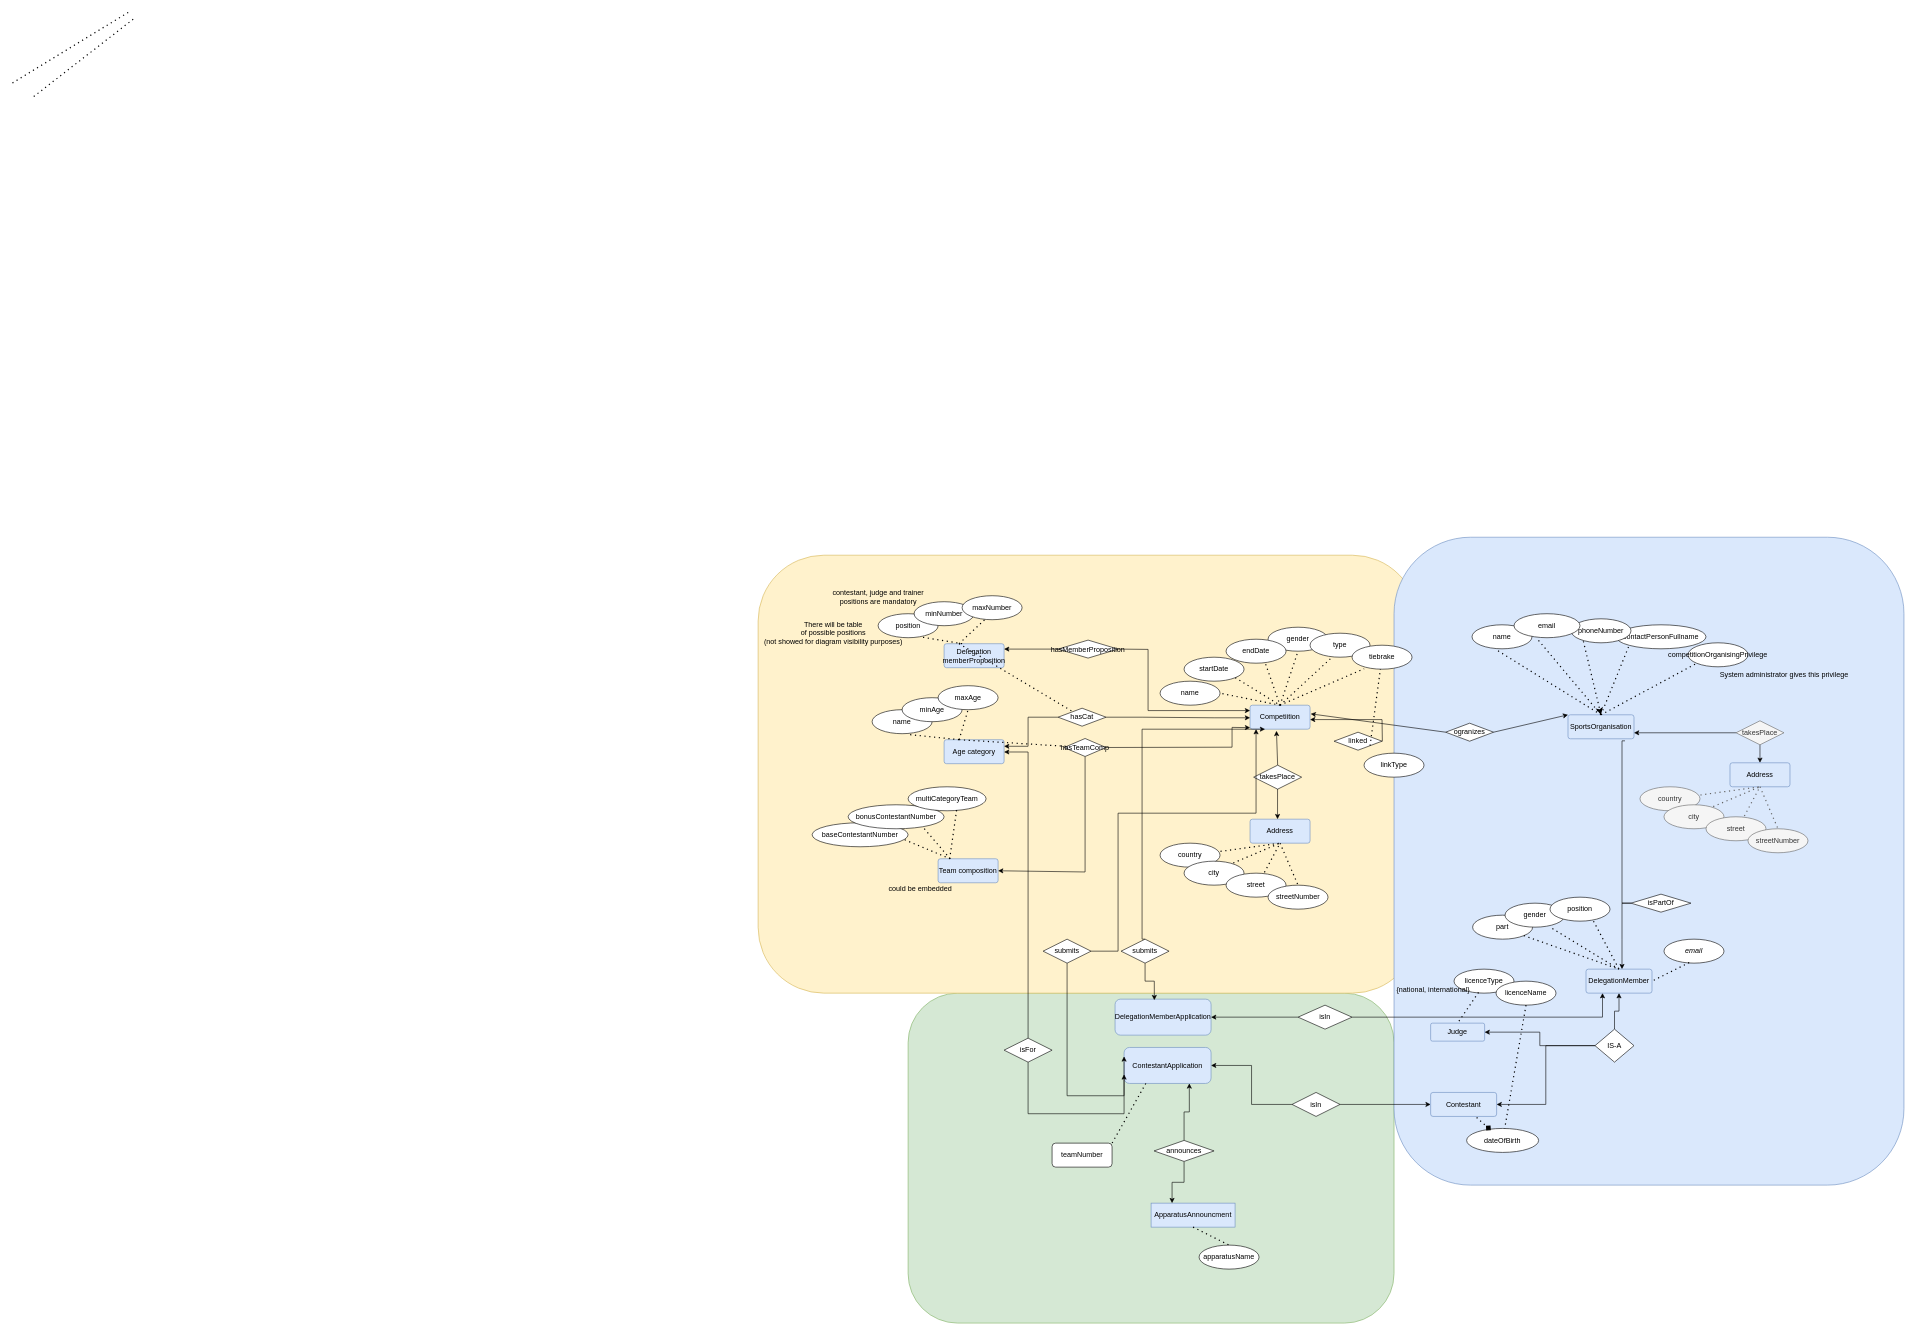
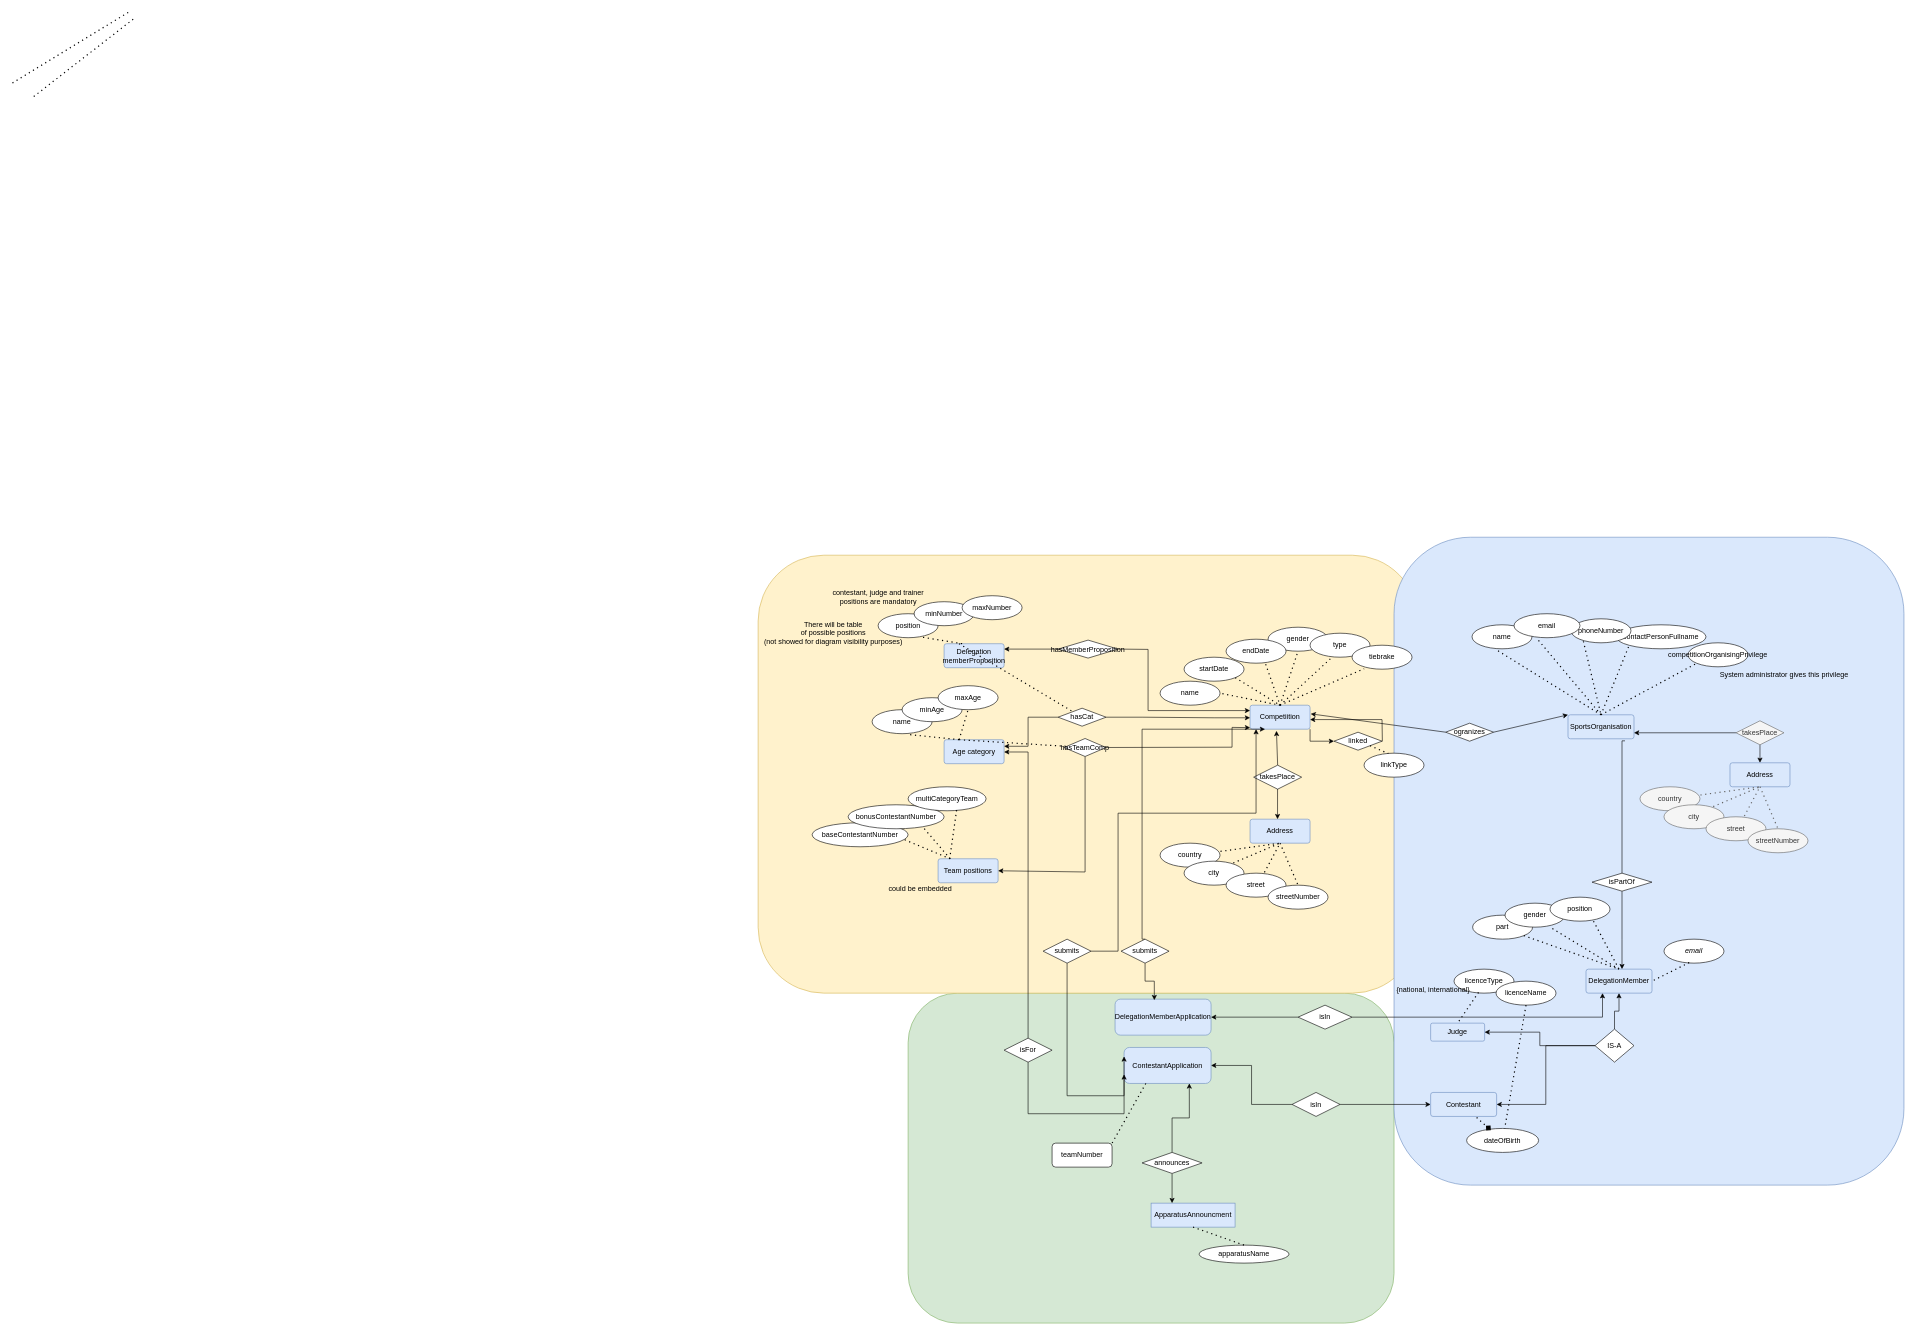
(974, 629) -> none
(1599, 708) -> (1599, 708)
(1375, 709) -> (1378, 749)
none -> (1328, 741)
(968, 871) -> (968, 871)
(1661, 903) -> (1622, 882)
(1184, 1151) -> (1172, 1163)
(1229, 1257) -> (1244, 1254)
